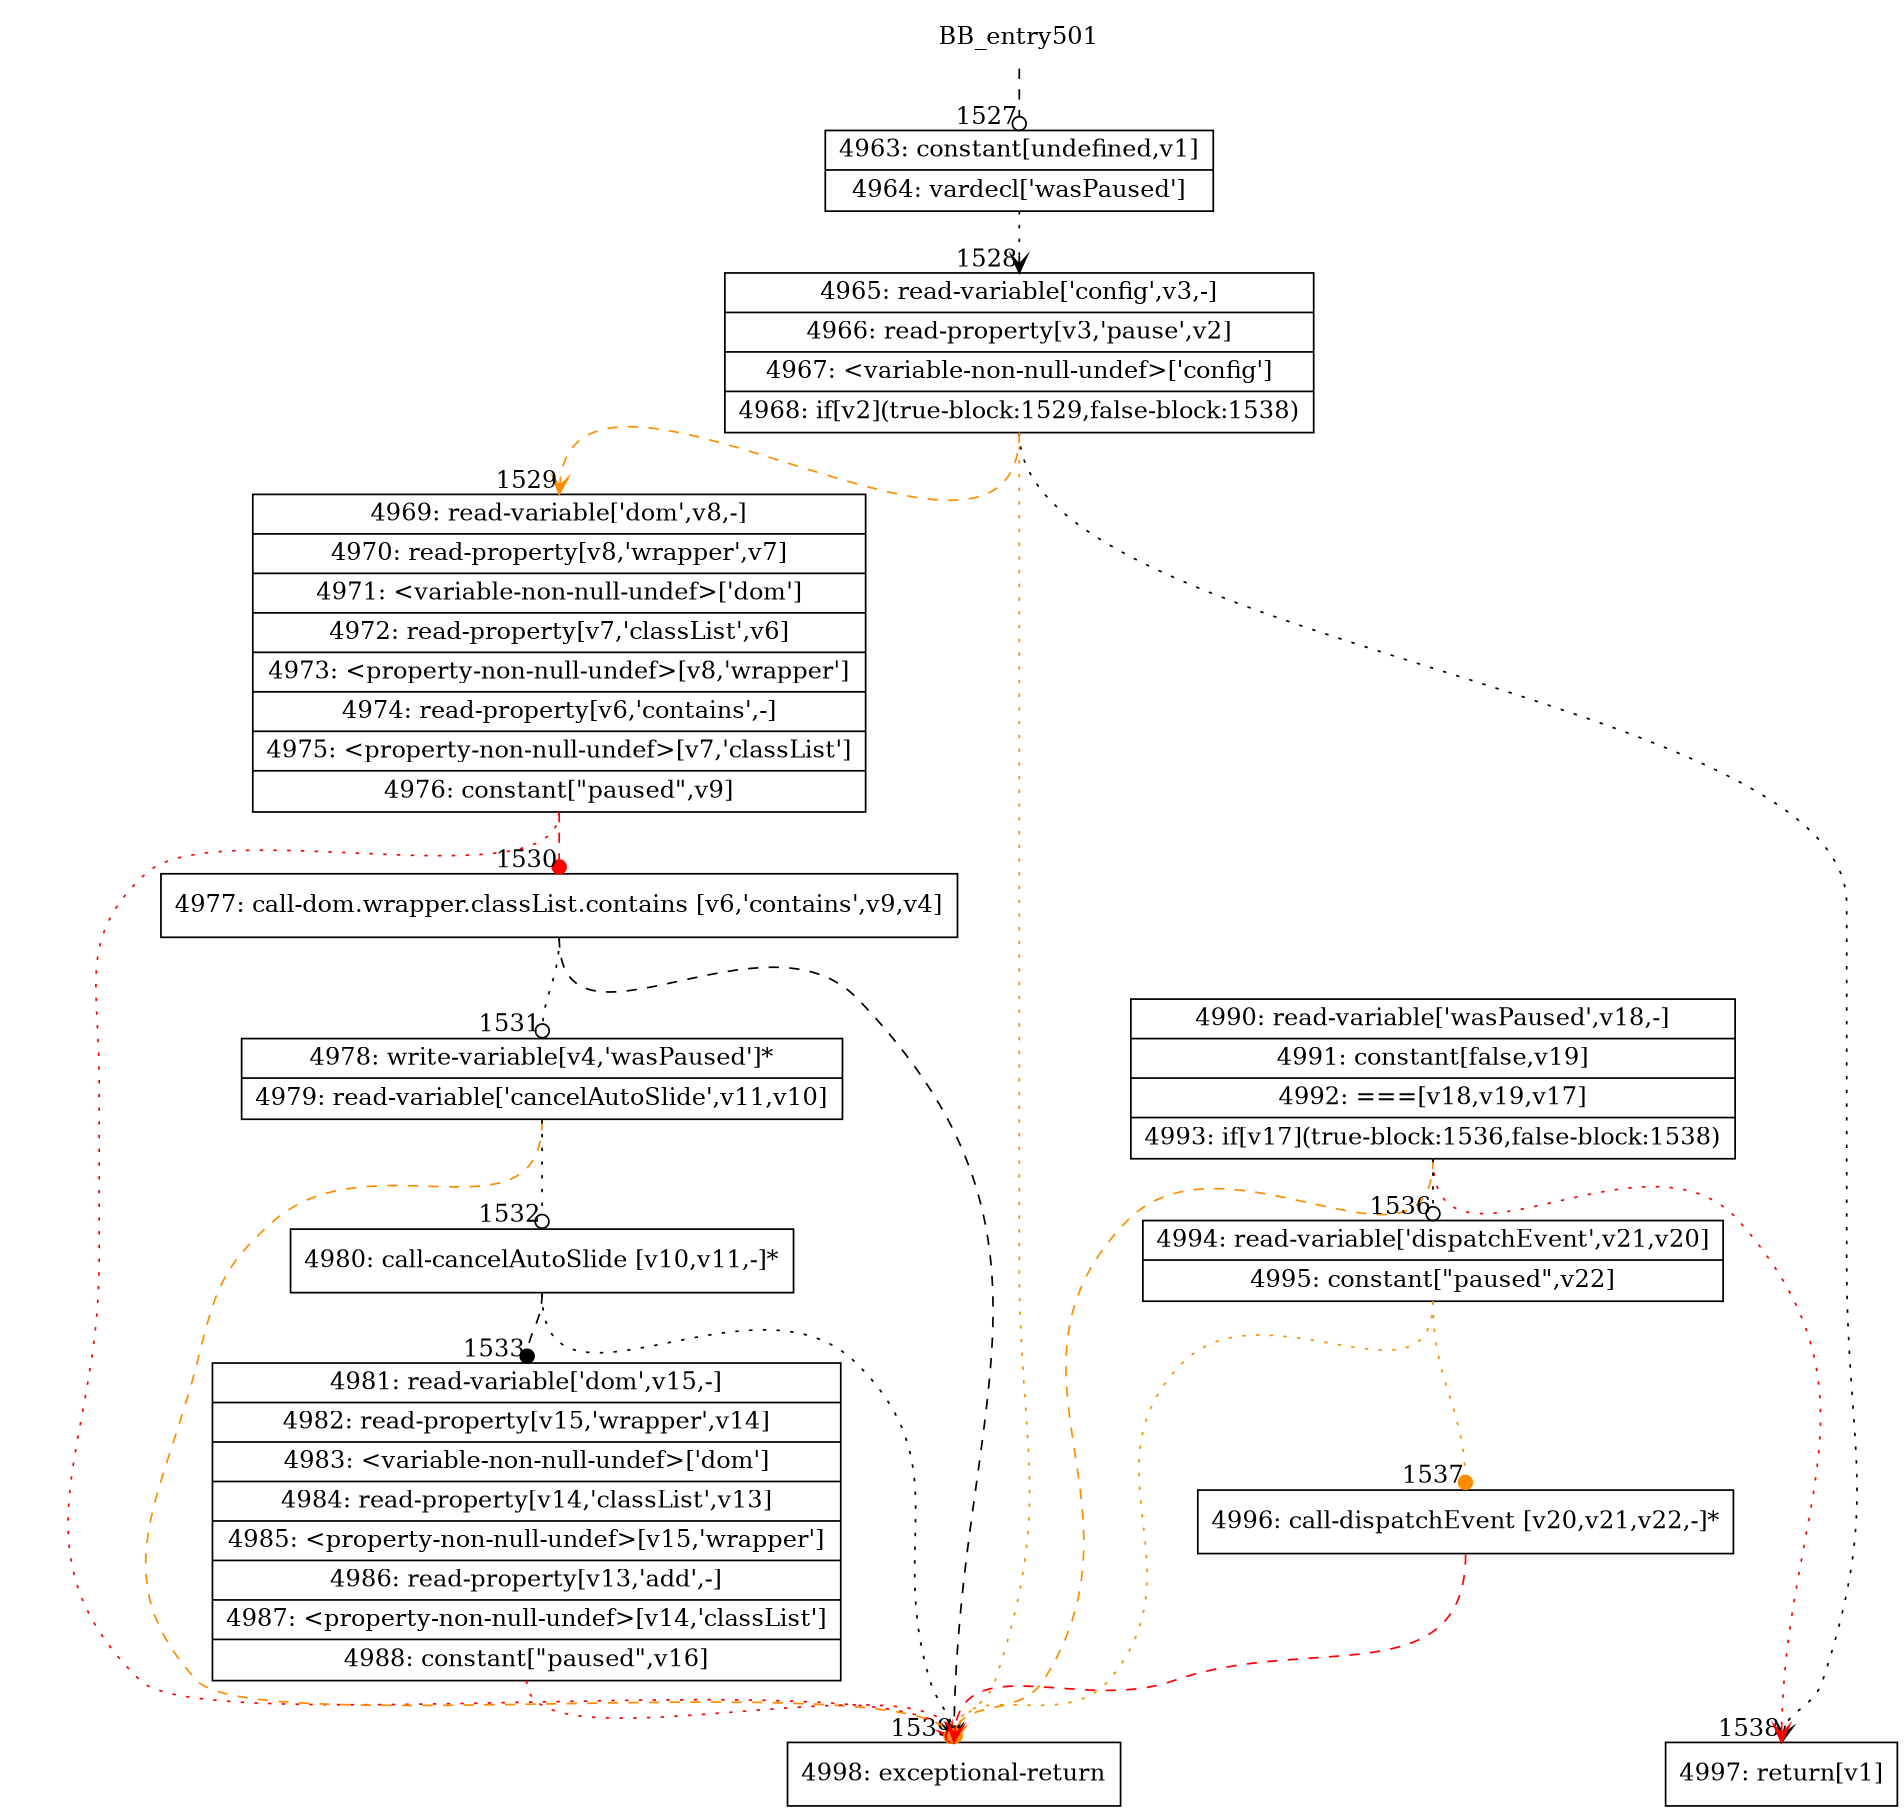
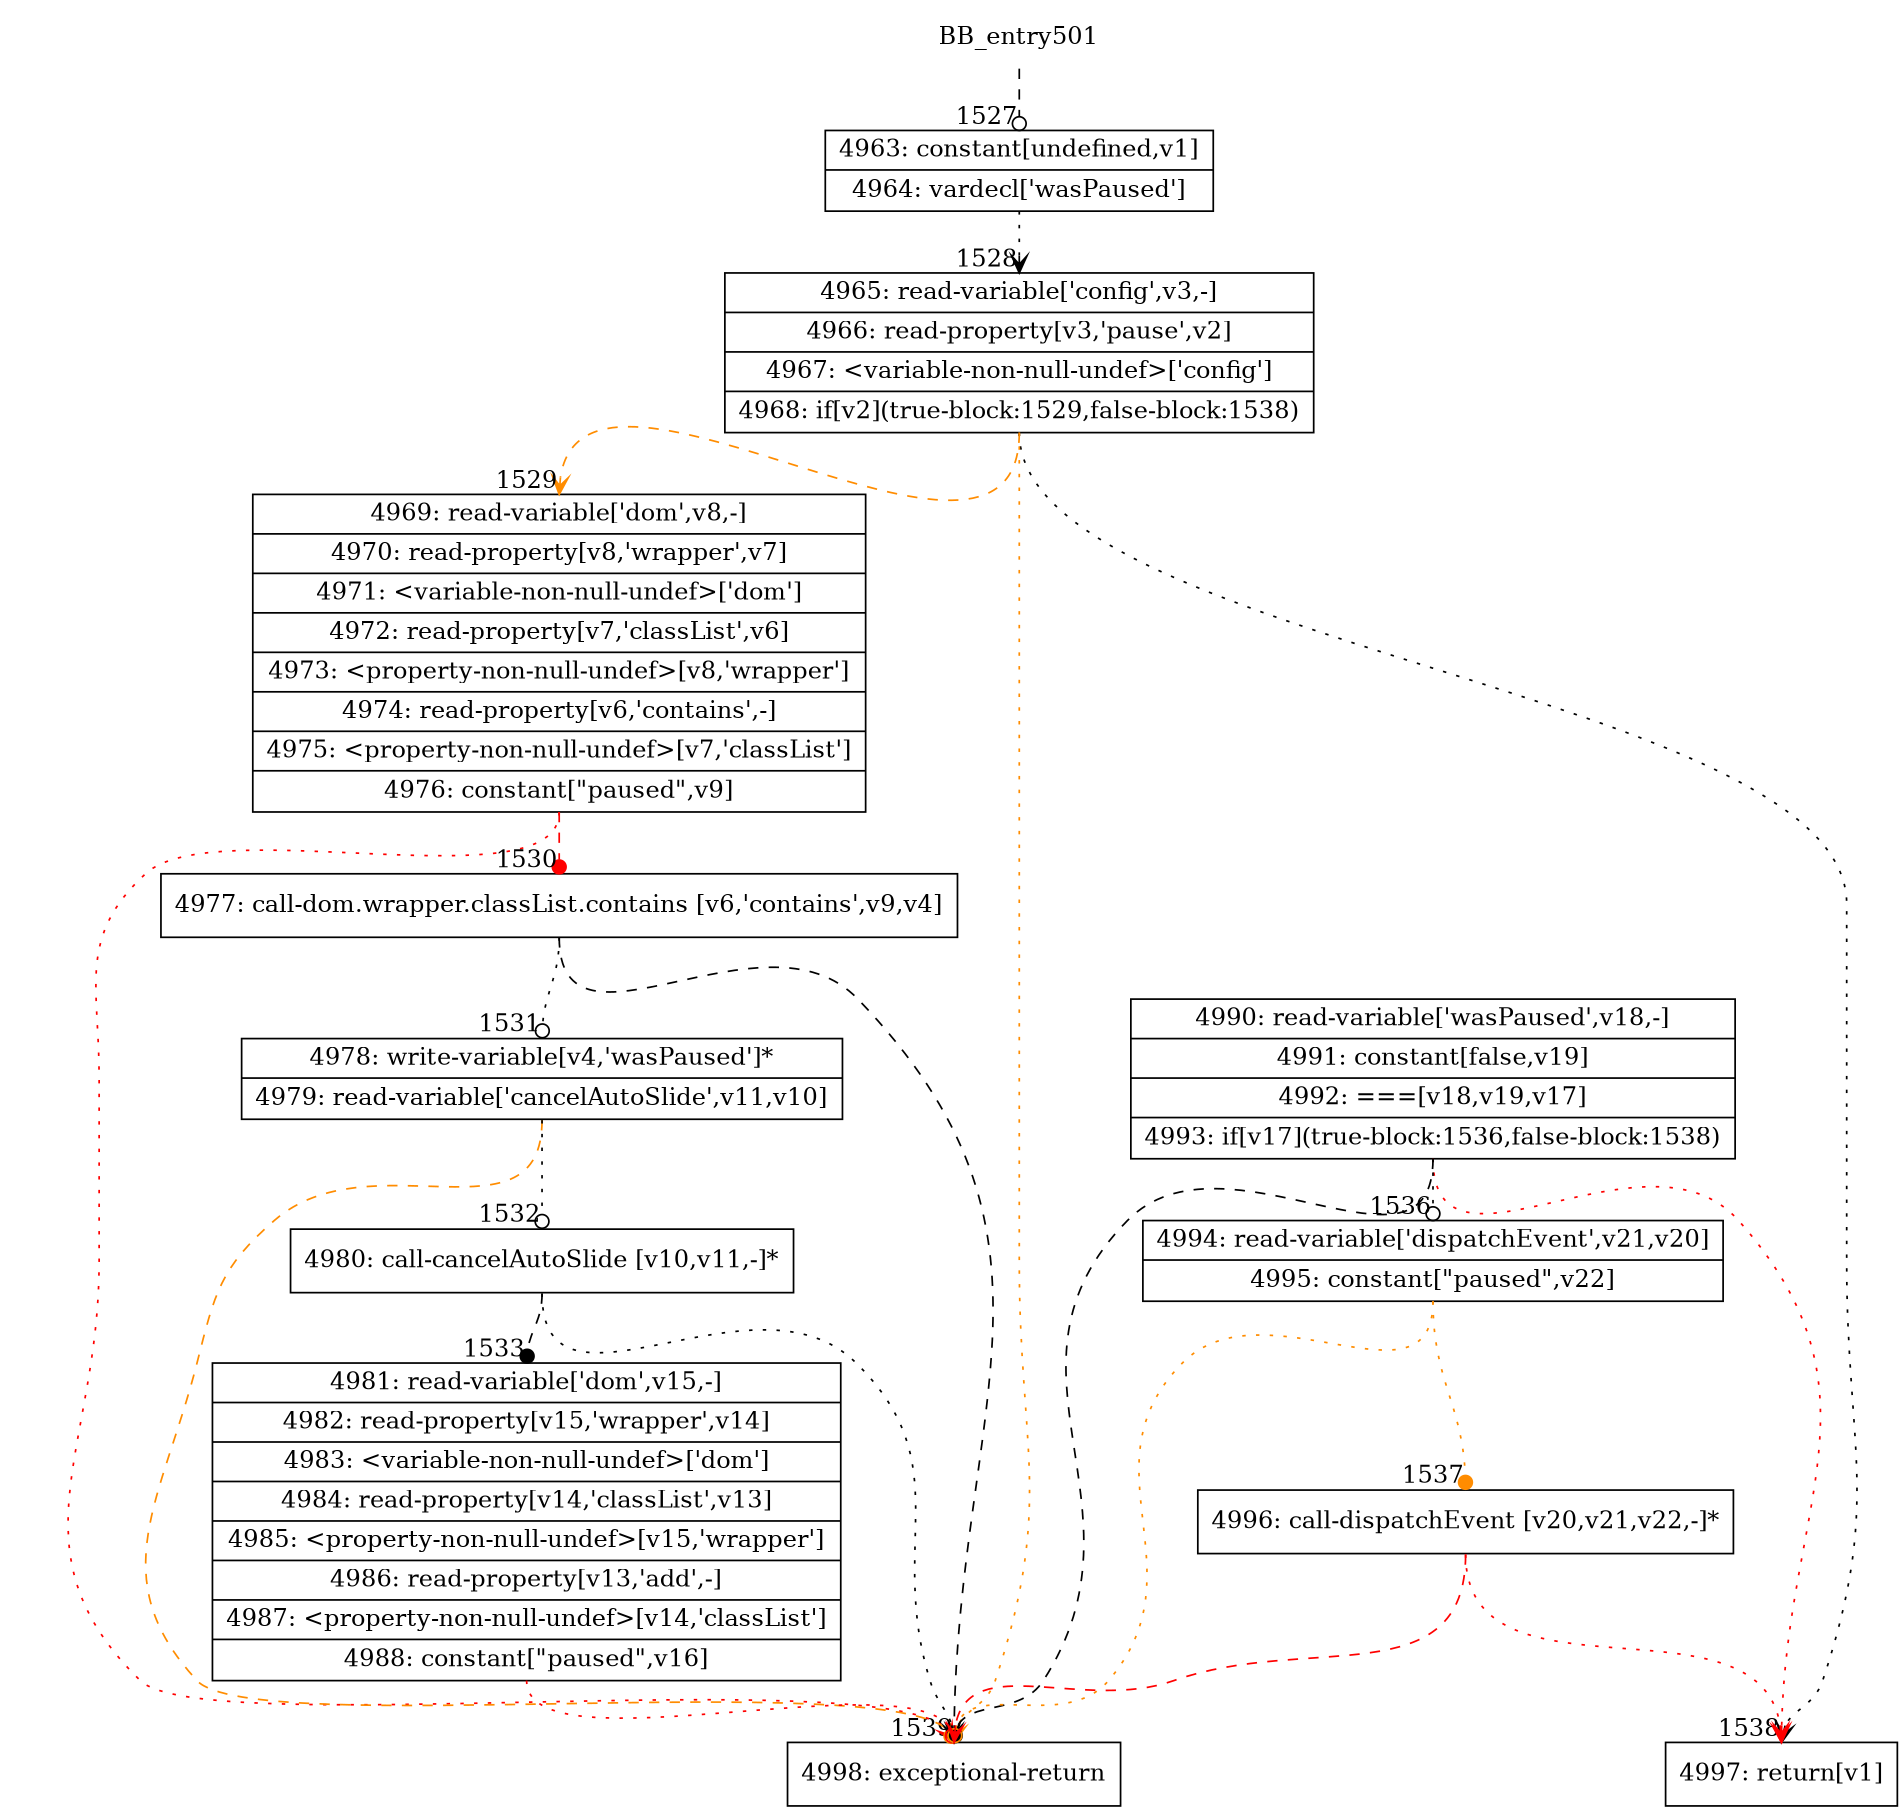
(1071, 1323) -> (1071, 1323)
none -> (1615, 1648)
